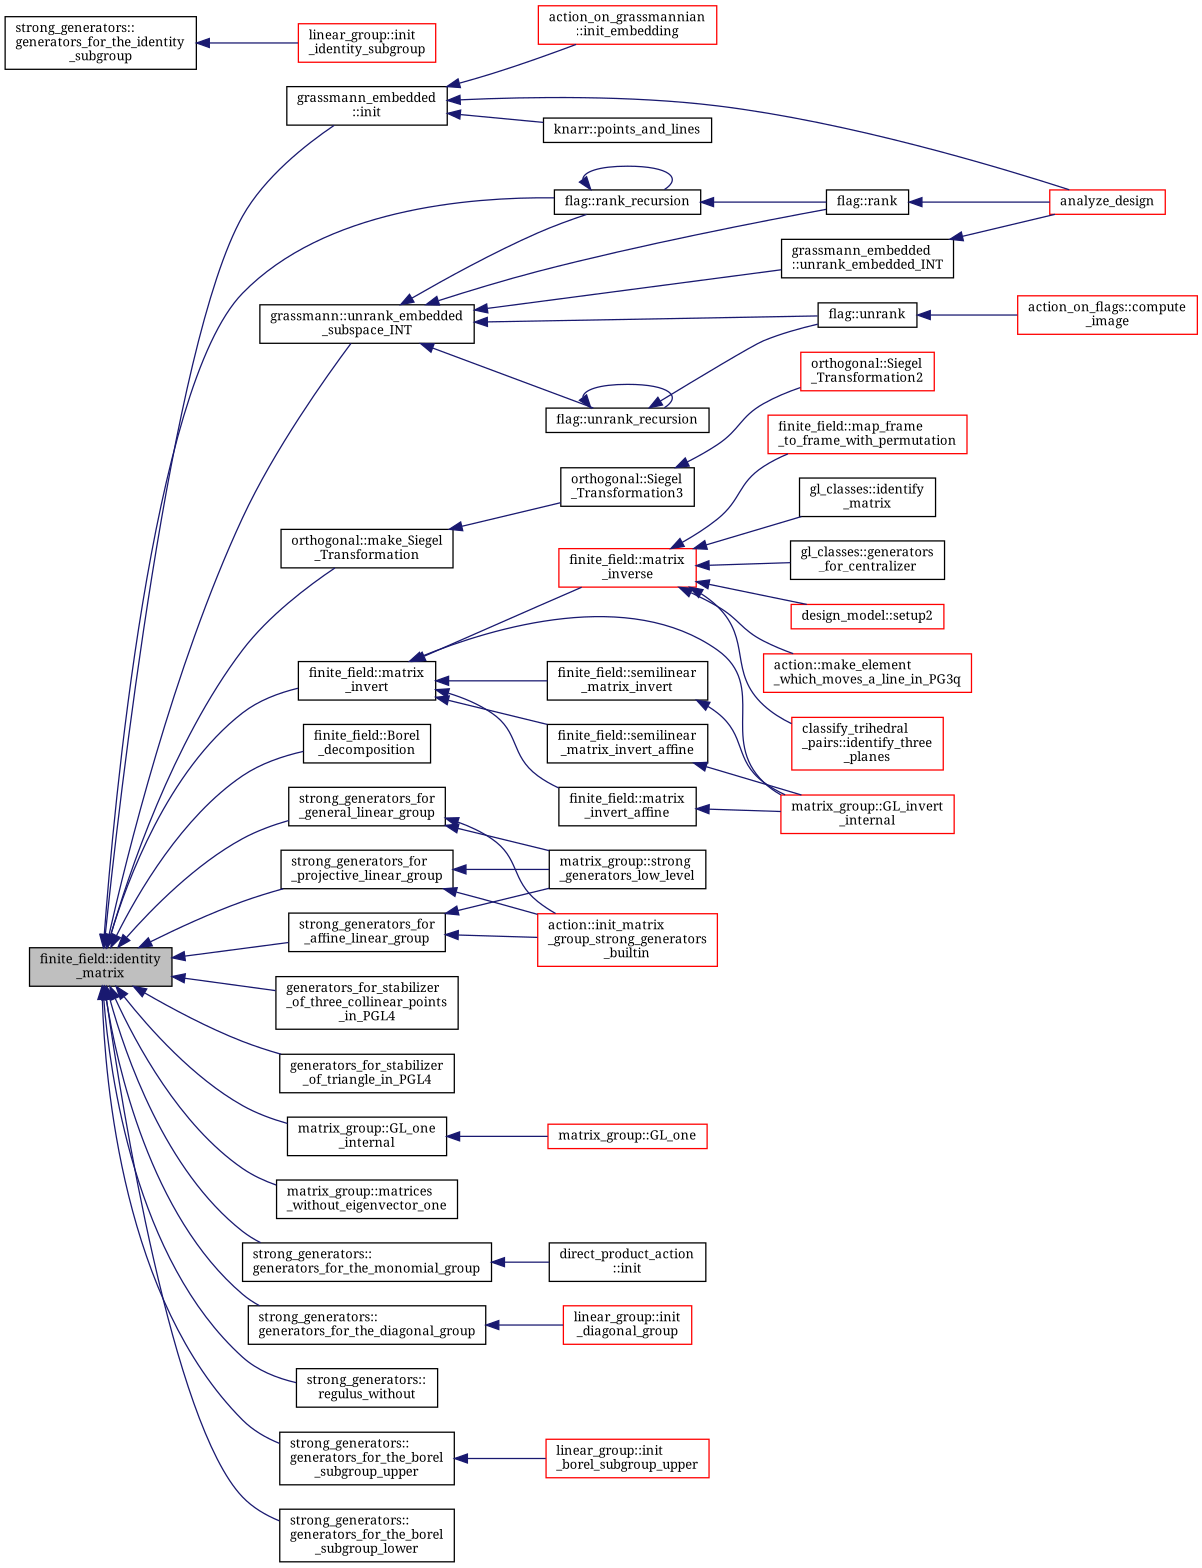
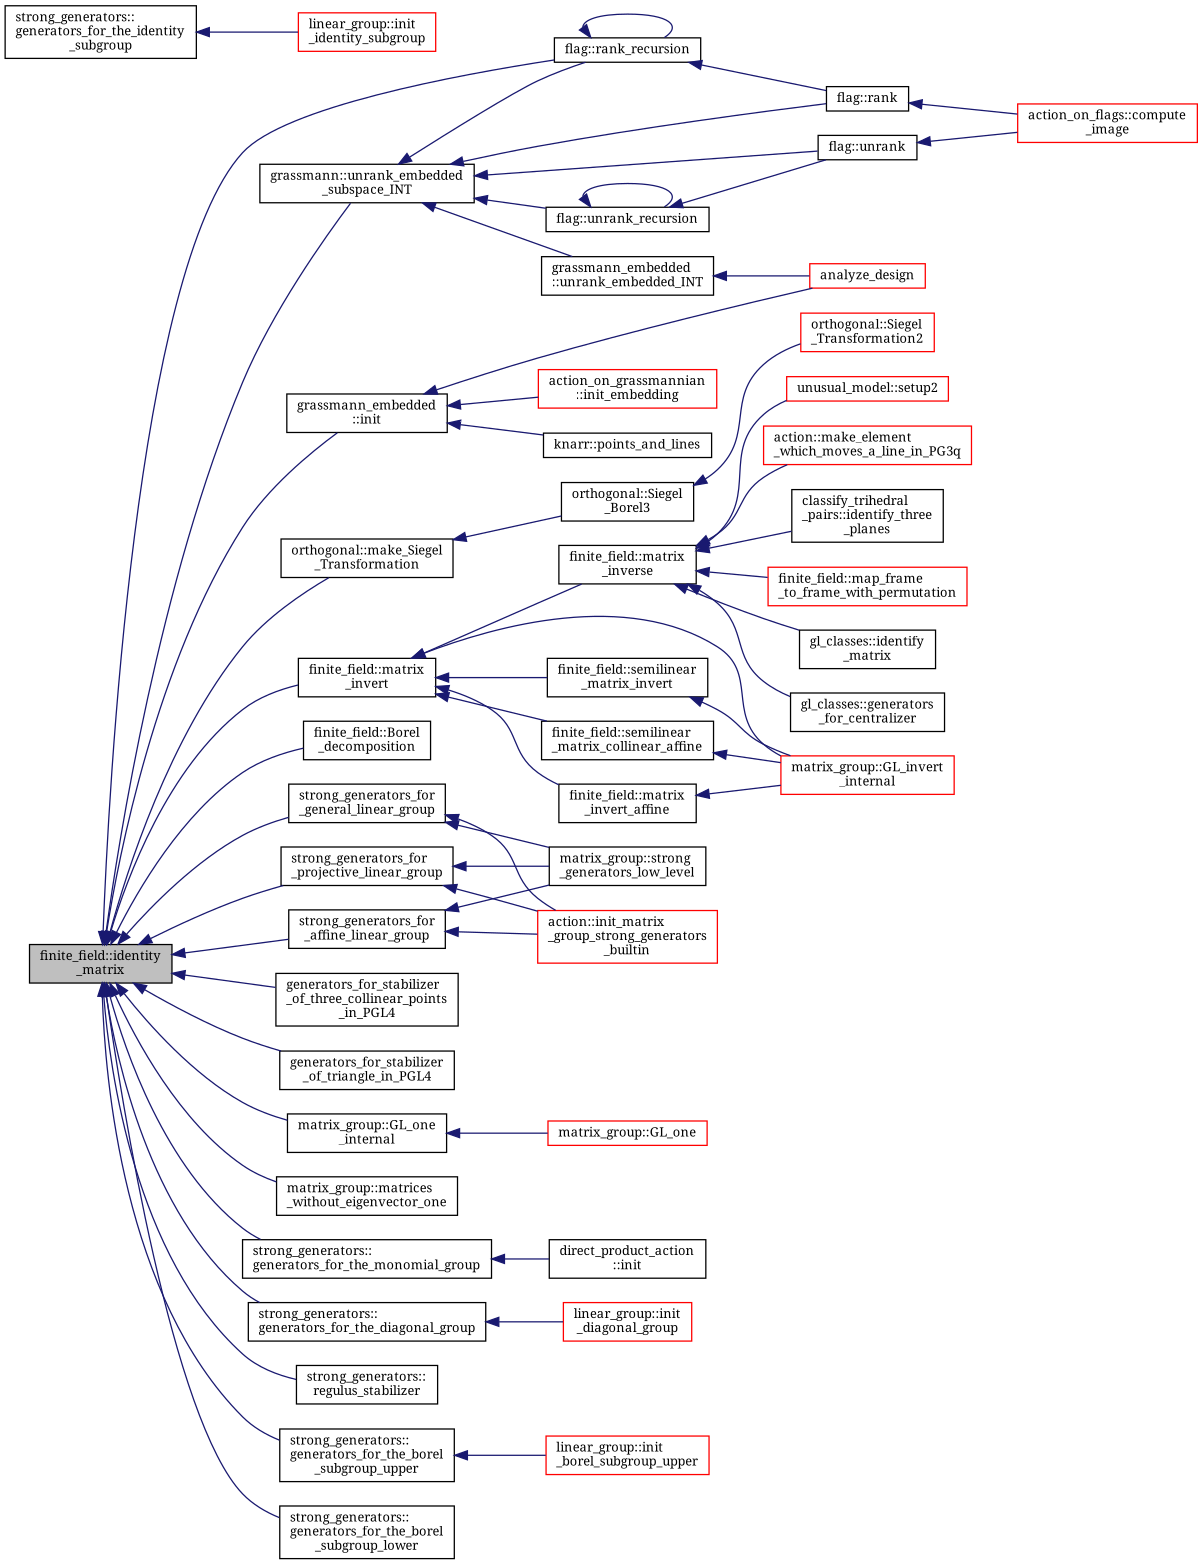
(986, 202) -> (970, 109)
(628, 487) -> (628, 502)
(628, 568) -> (628, 565)
(868, 617) -> (868, 389)
(628, 744) -> (628, 740)
(868, 744) -> (868, 516)
(367, 1388) -> (367, 1385)
